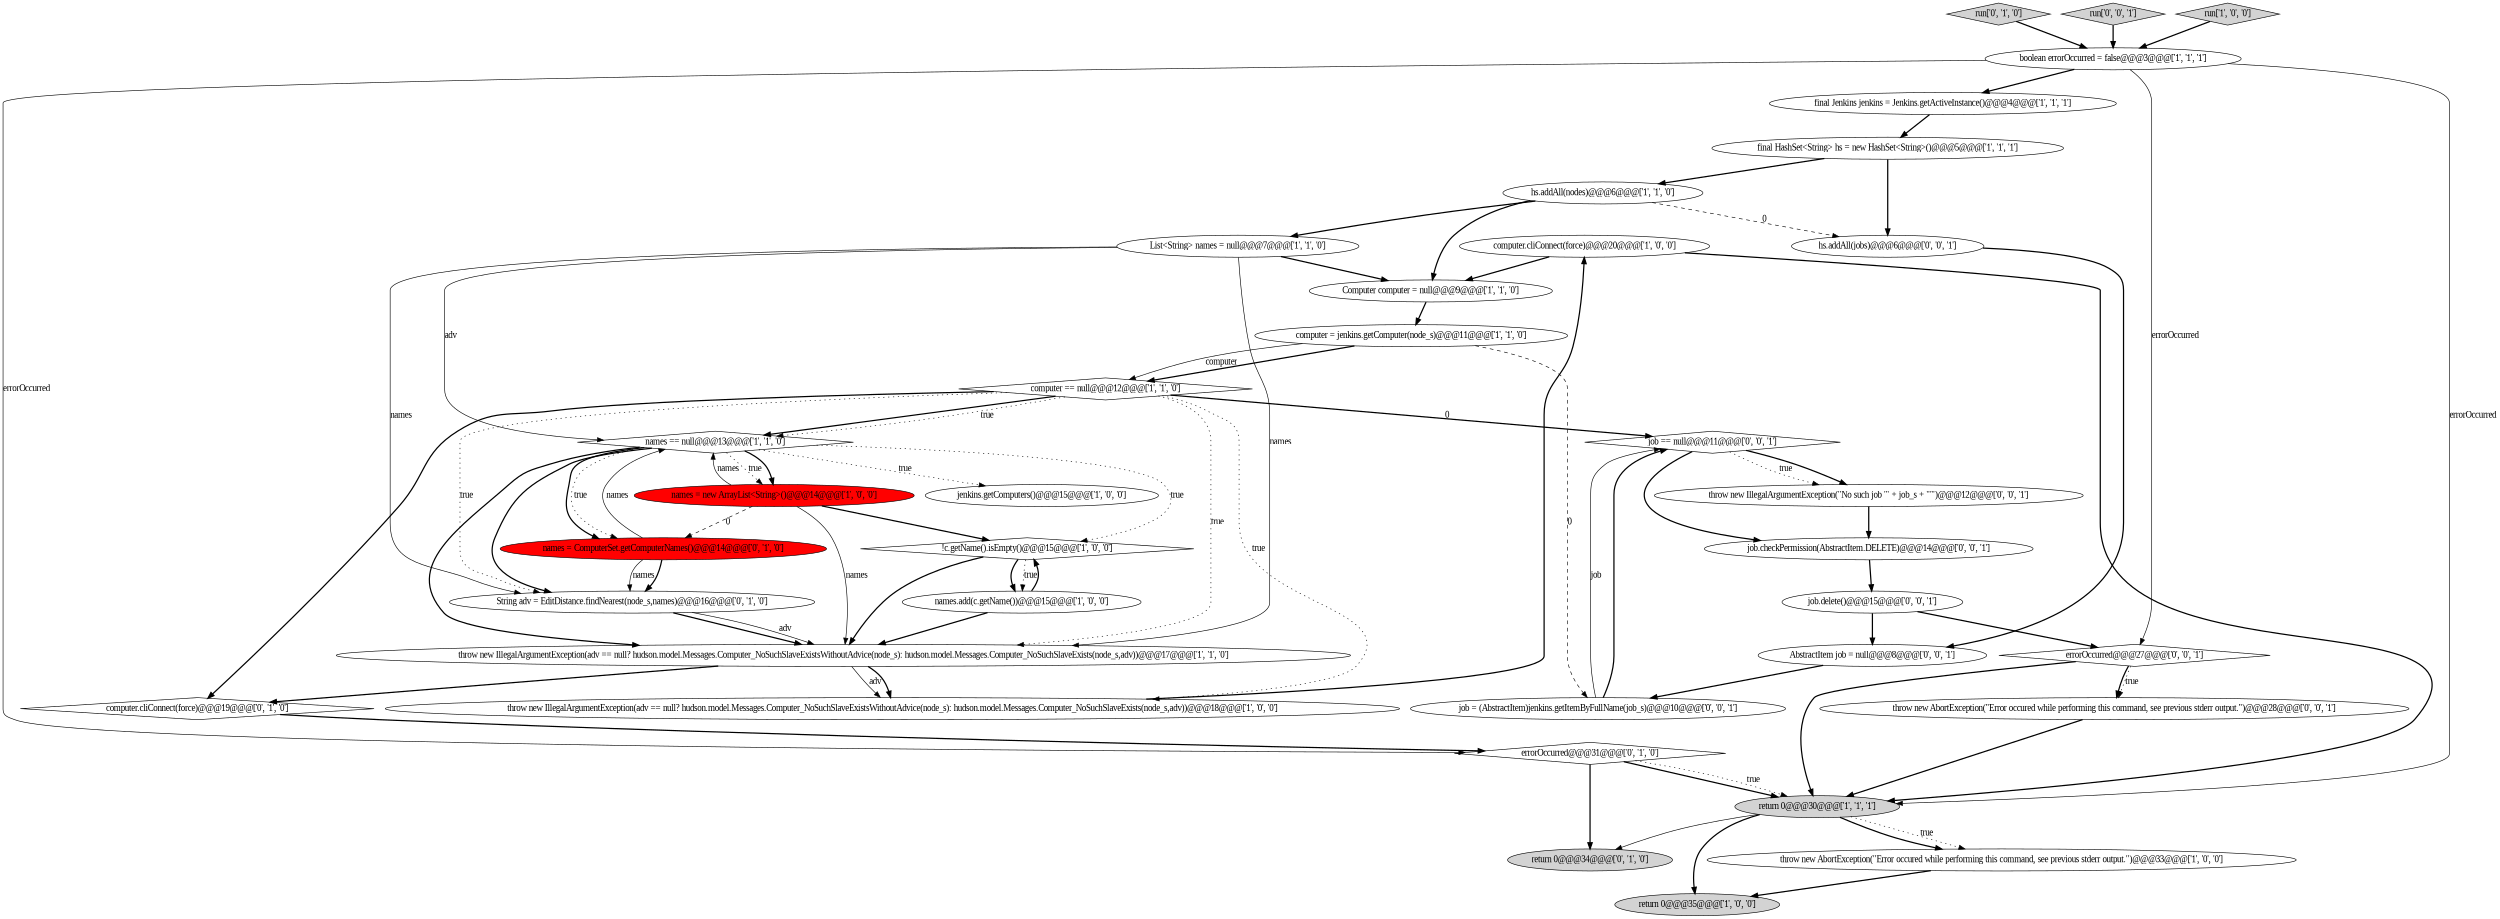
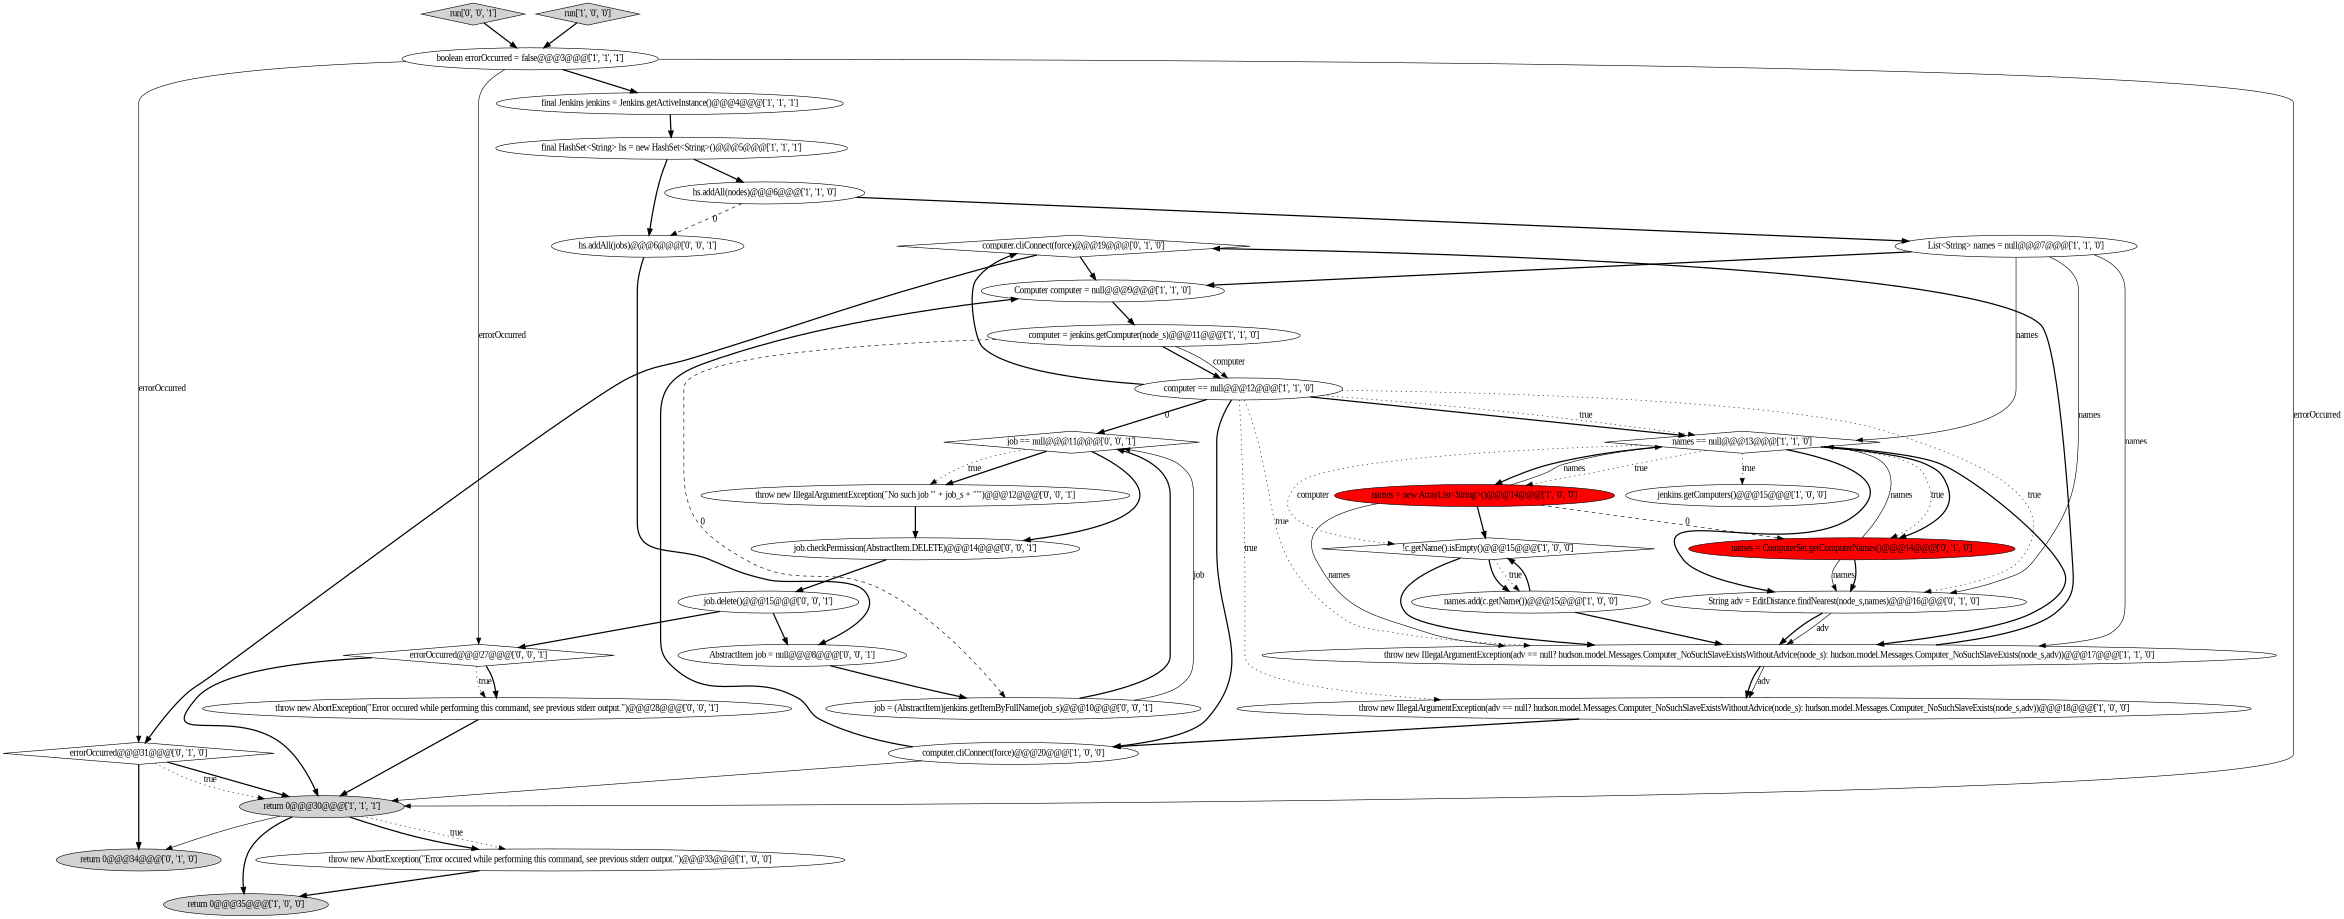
(1999, 14) -> none
(1470, 223) -> (1086, 266)
(451, 336) -> (2027, 336)
(1106, 389) -> (1239, 389)
(1177, 496) -> (1313, 496)
none -> (1224, 607)
(2209, 619) -> (660, 781)
